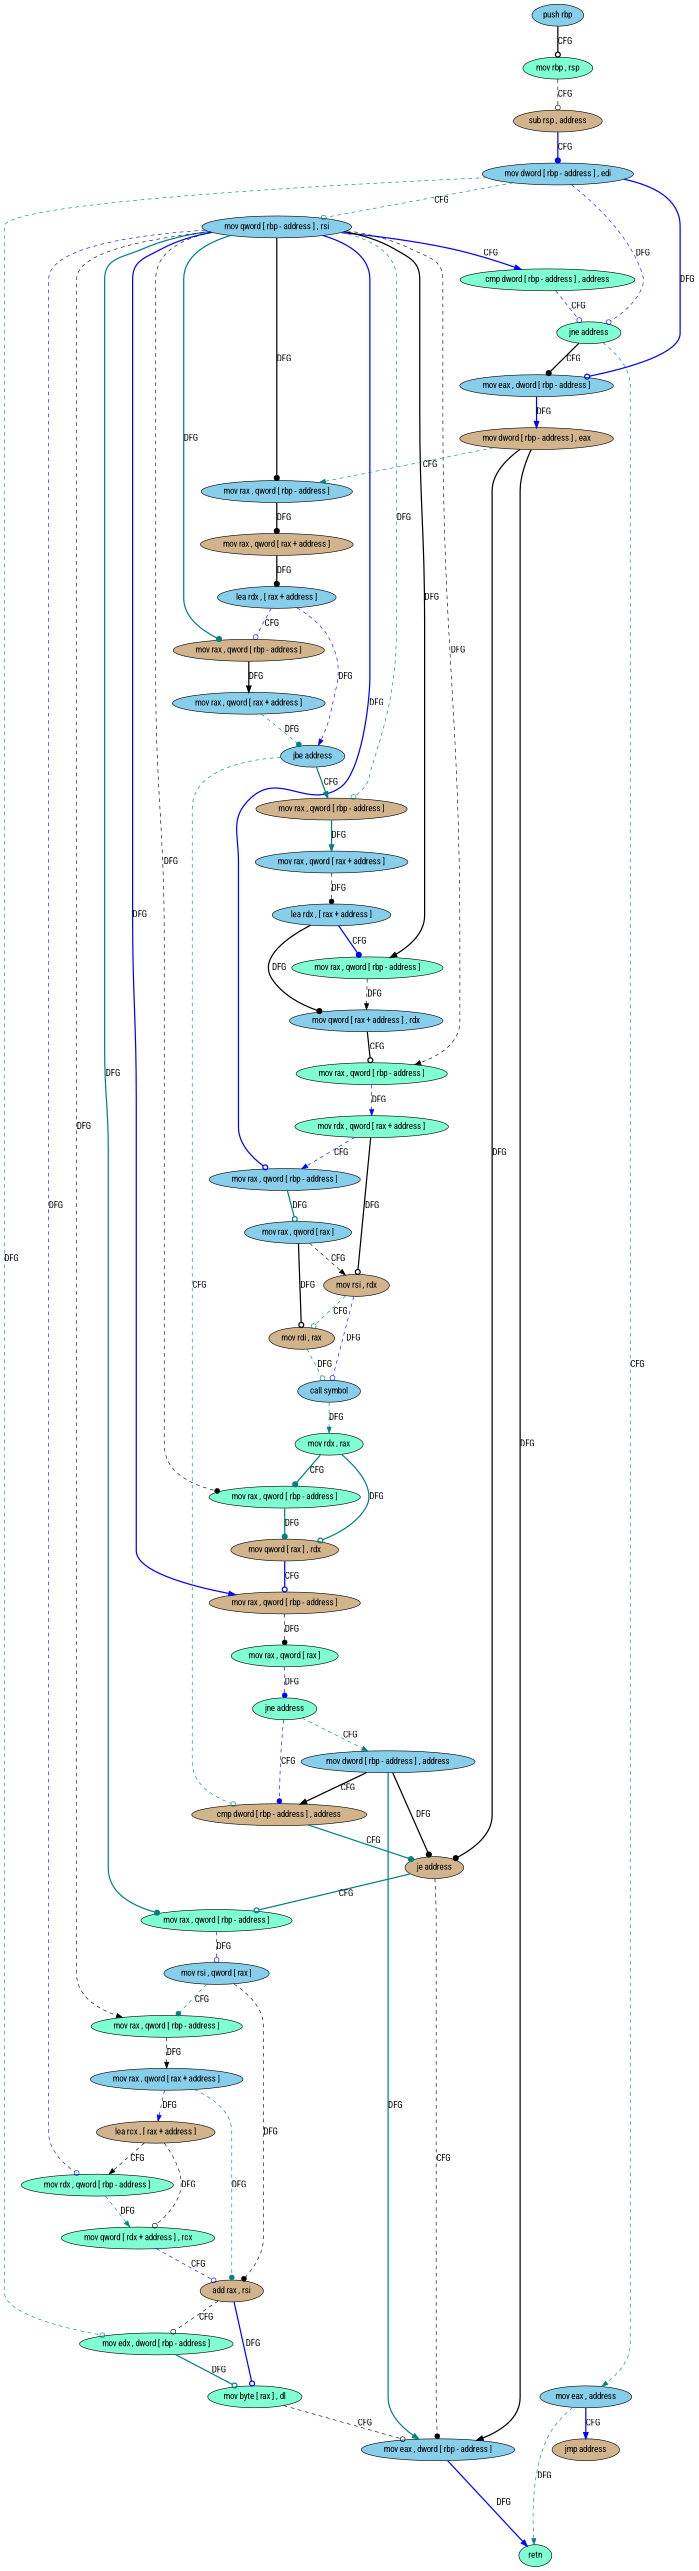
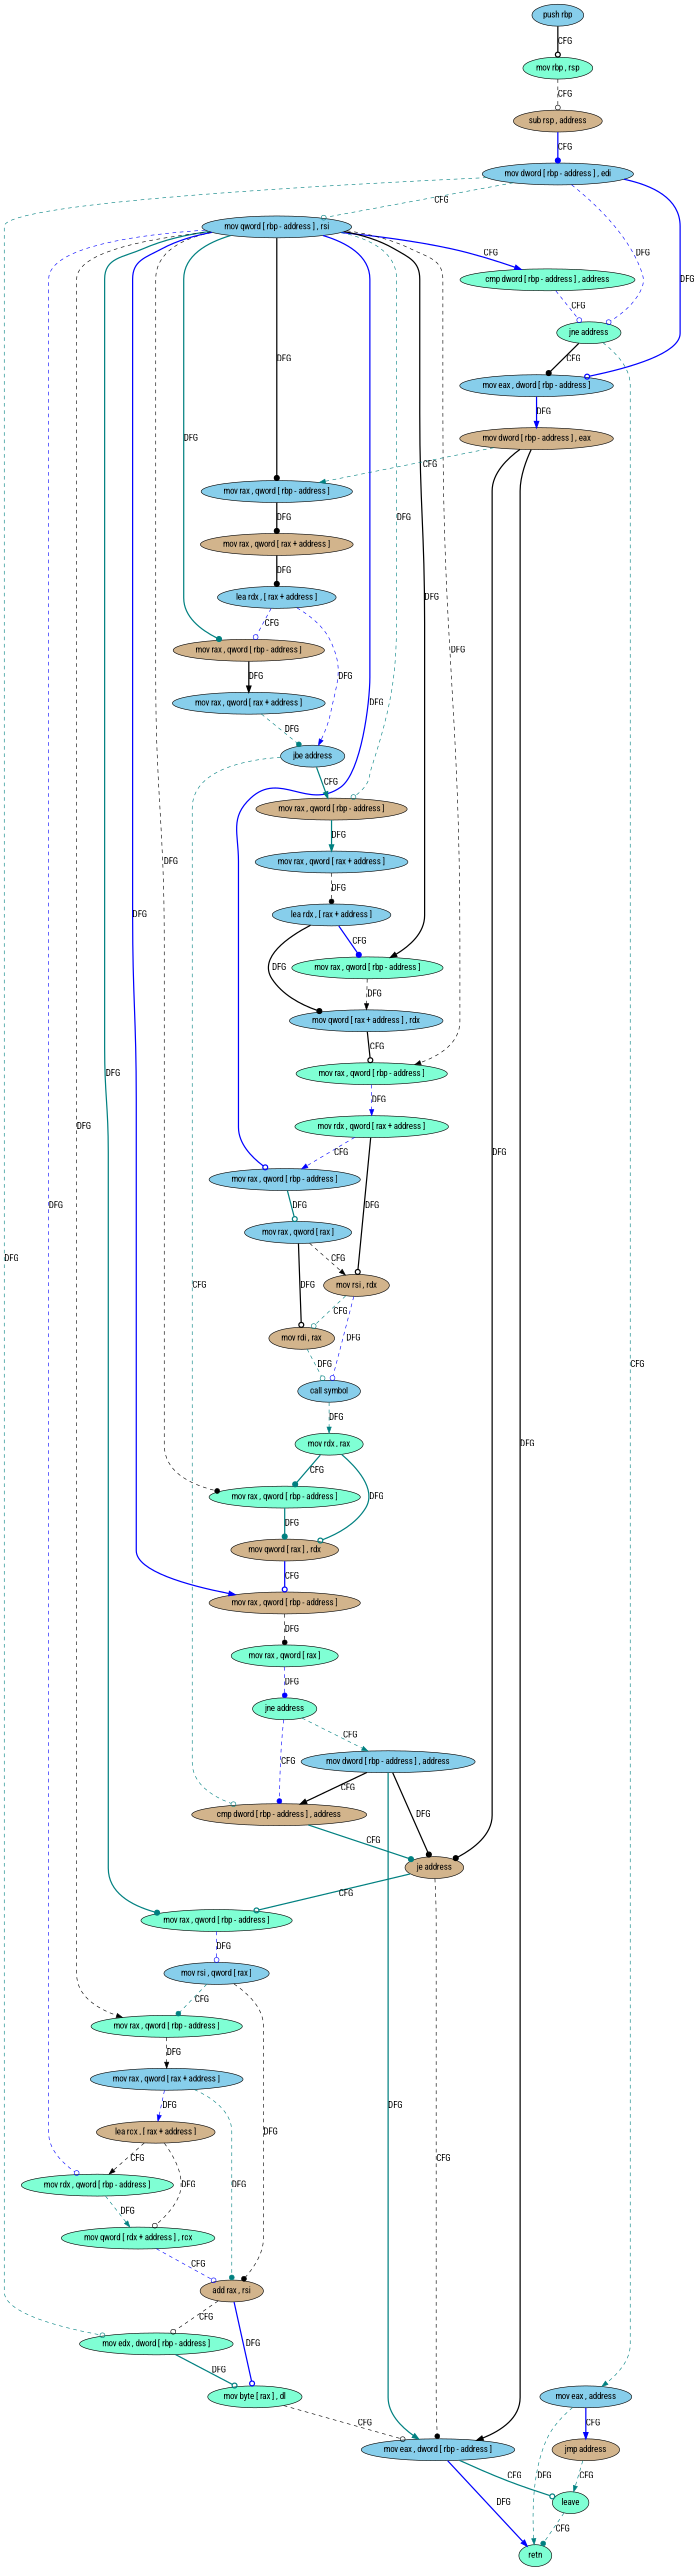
none -> (571, 2503)
